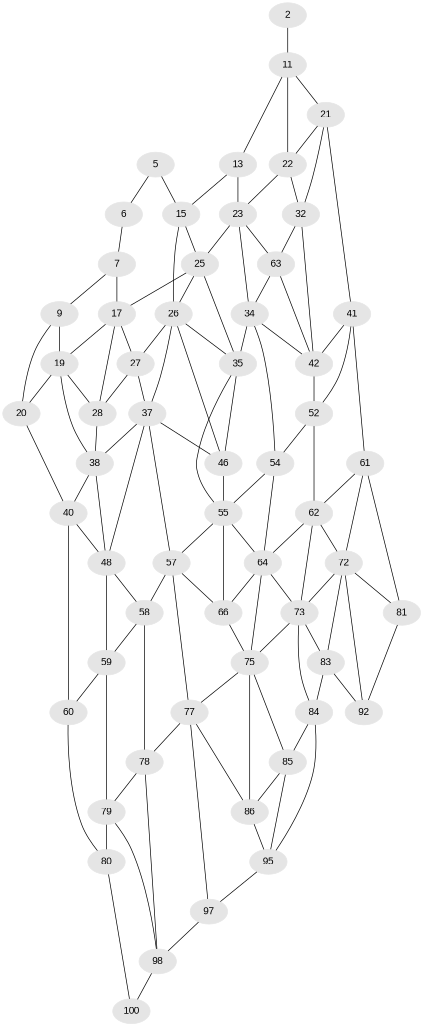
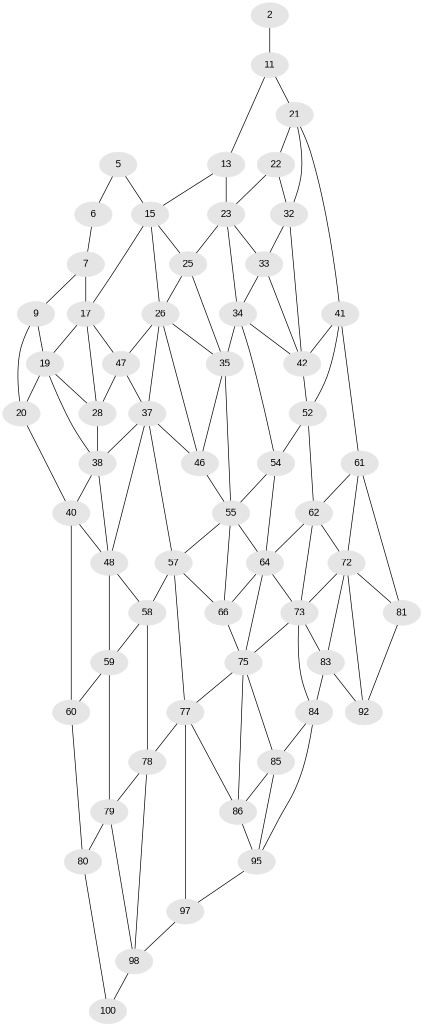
(288, 115) -> none
(276, 264) -> (264, 264)
(158, 289) -> (119, 265)
(136, 364) -> (121, 364)
